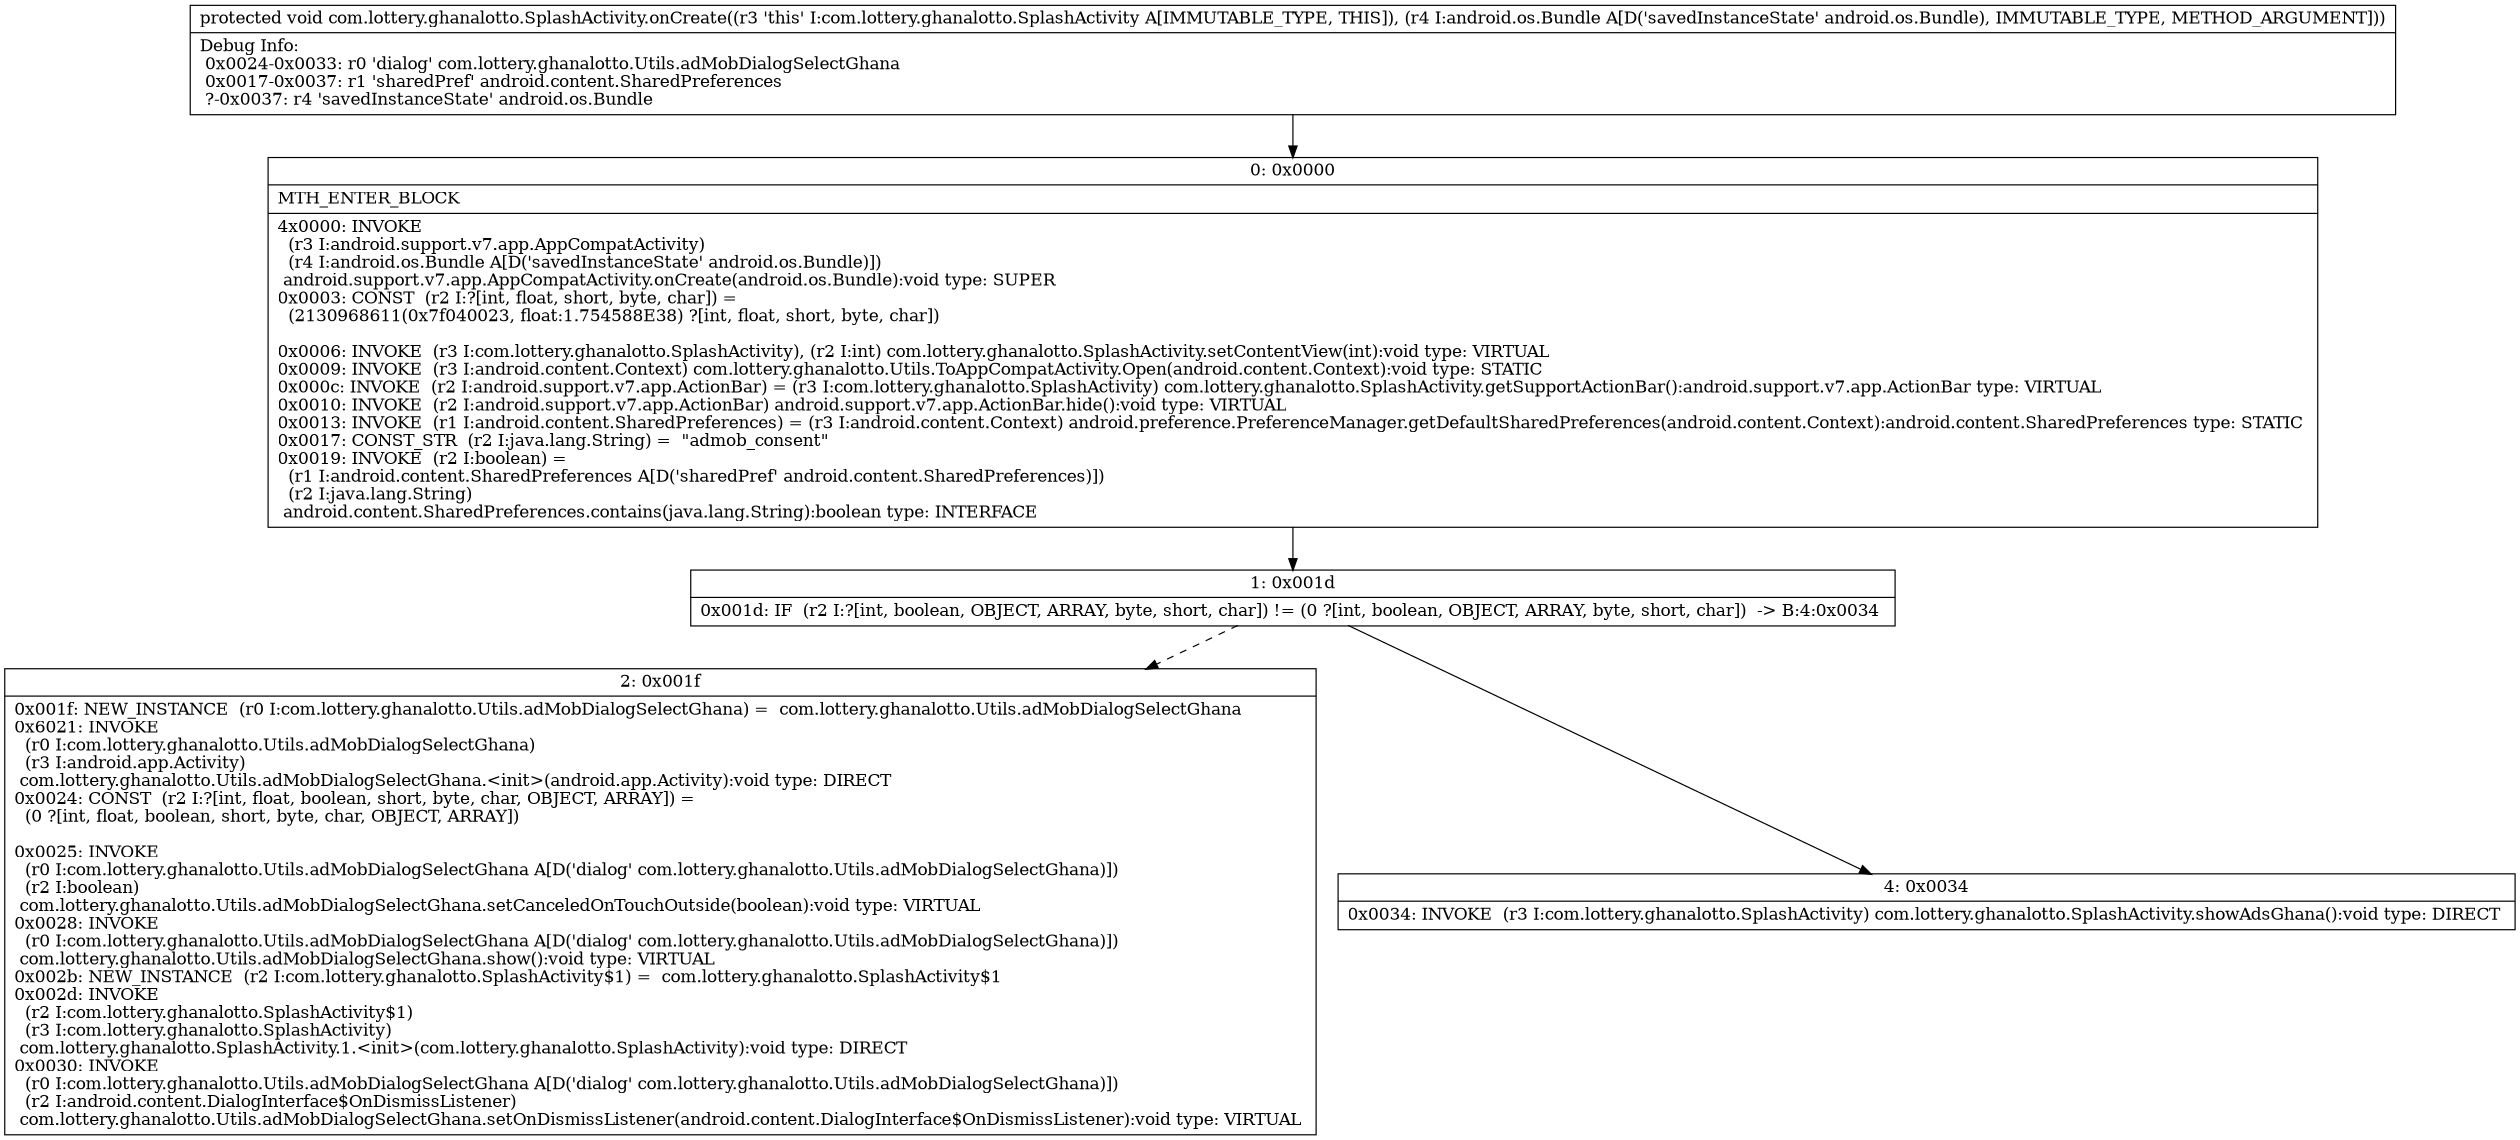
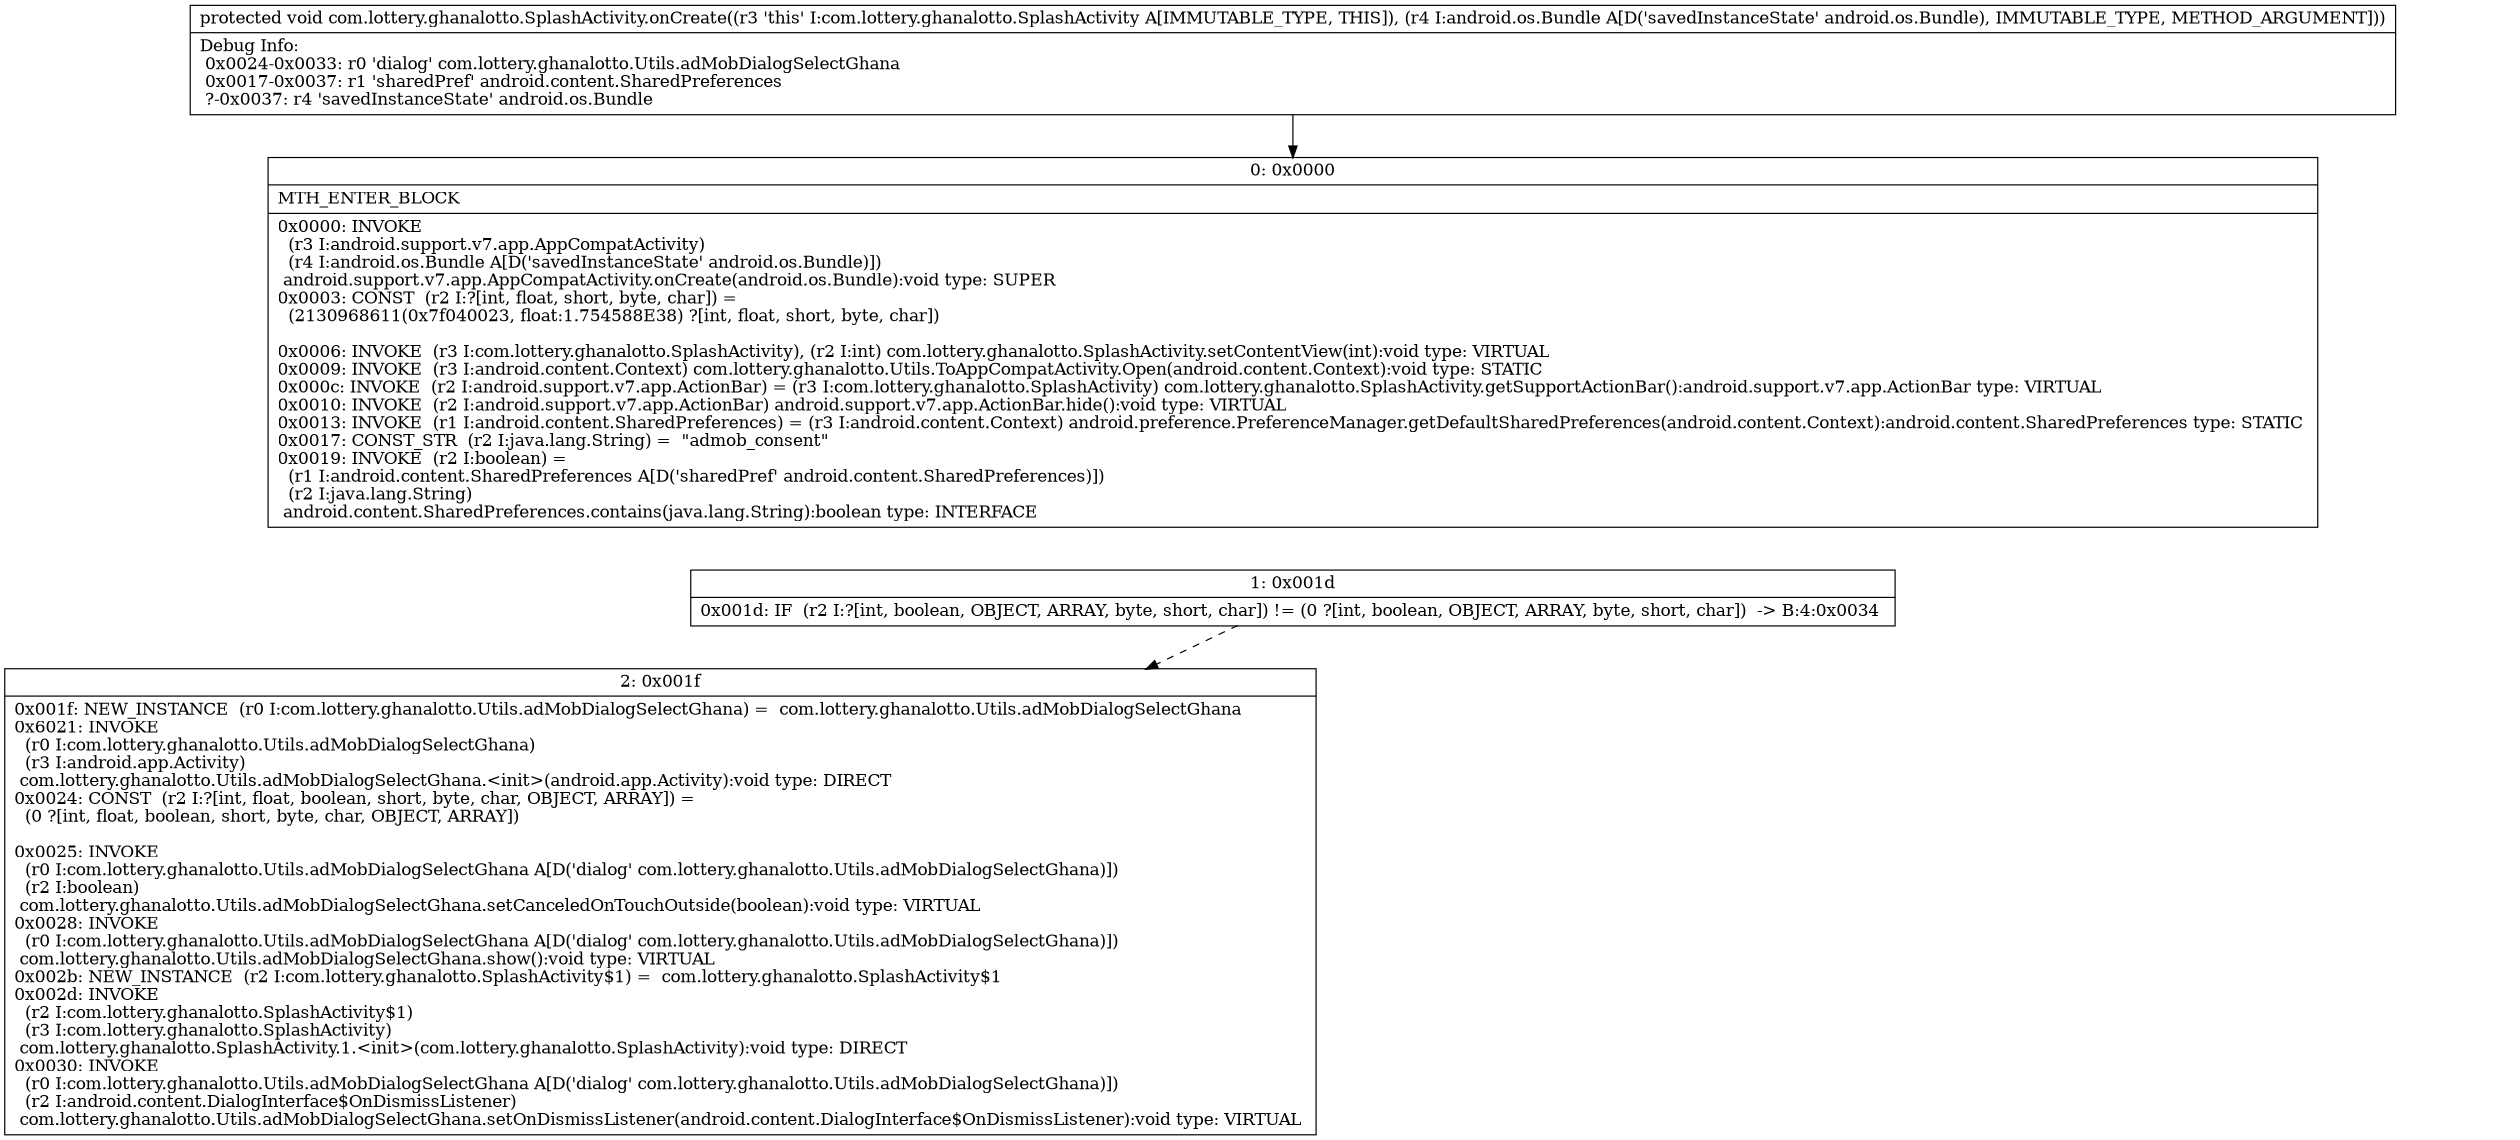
(355, 227) -> (355, 227)
(1293, 543) -> none
(1927, 902) -> none
